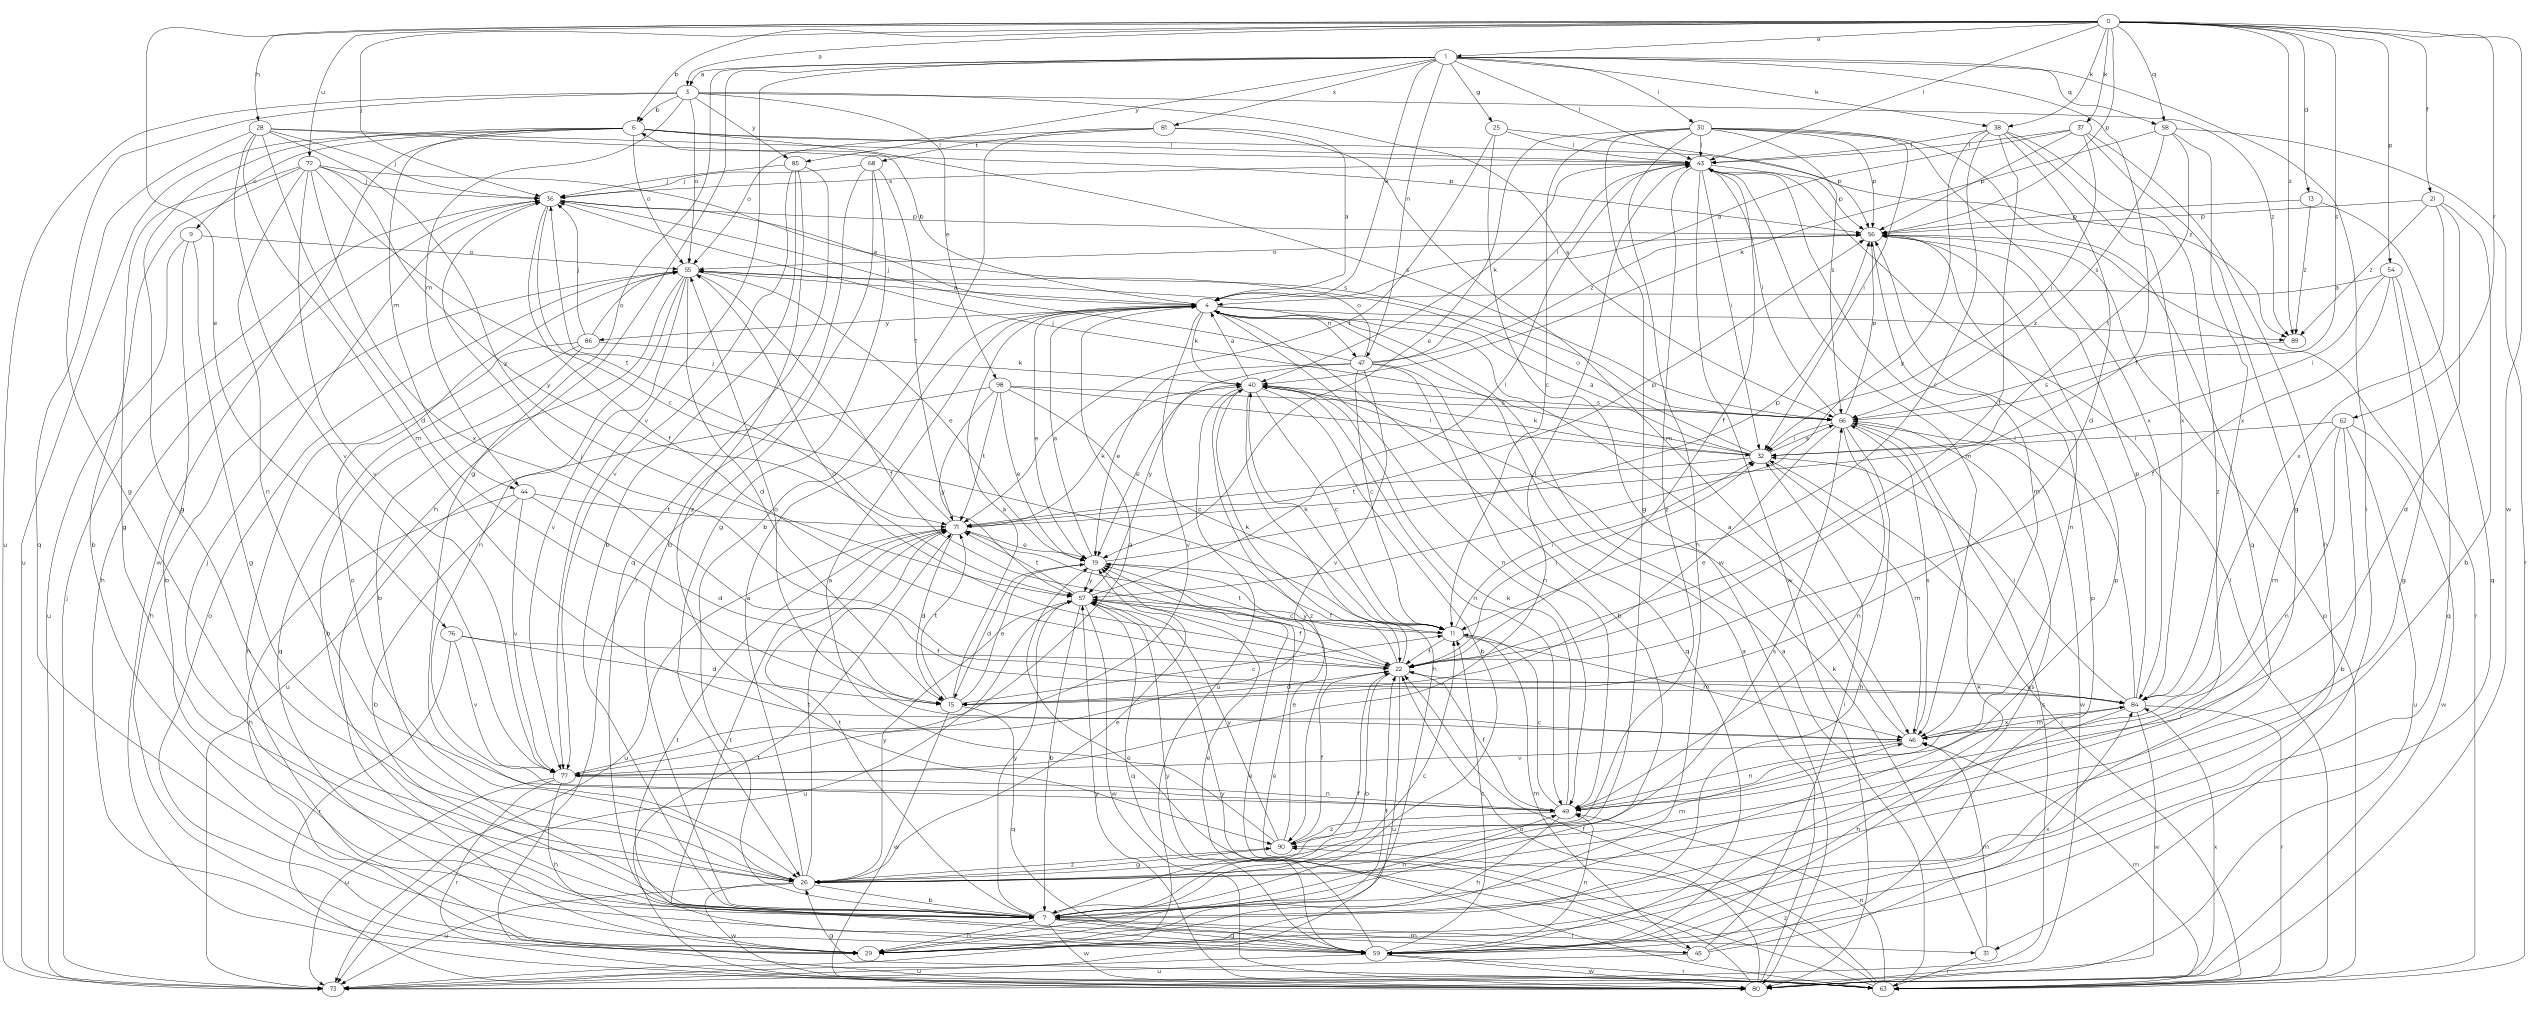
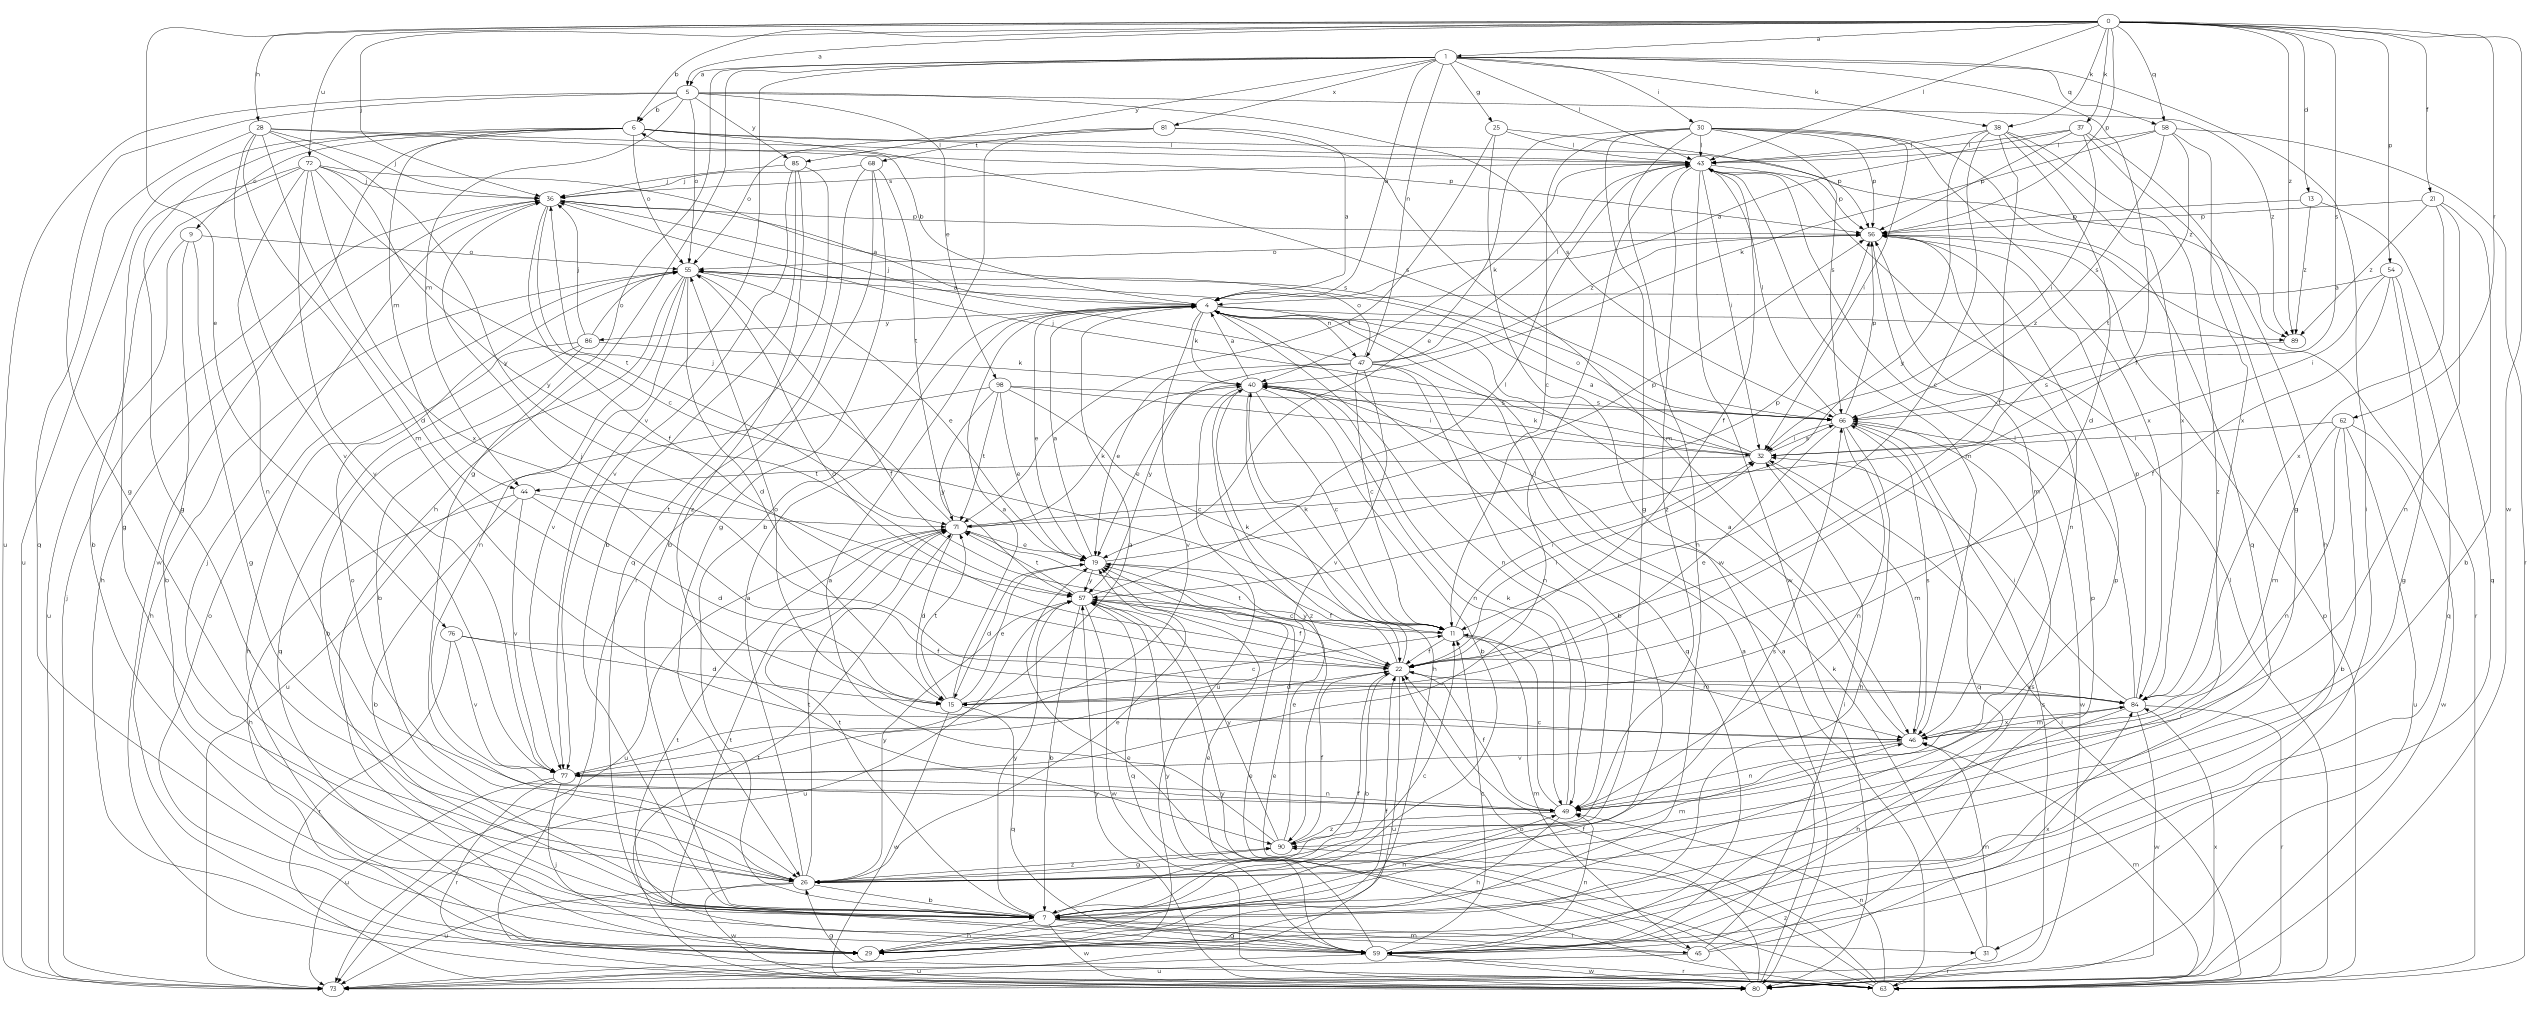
(688, 93) -> (688, 93)
none -> (1914, 155)
(1340, 486) -> (1144, 465)
(2406, 510) -> (2406, 510)
(1979, 687) -> (1979, 687)
(556, 865) -> (556, 865)
